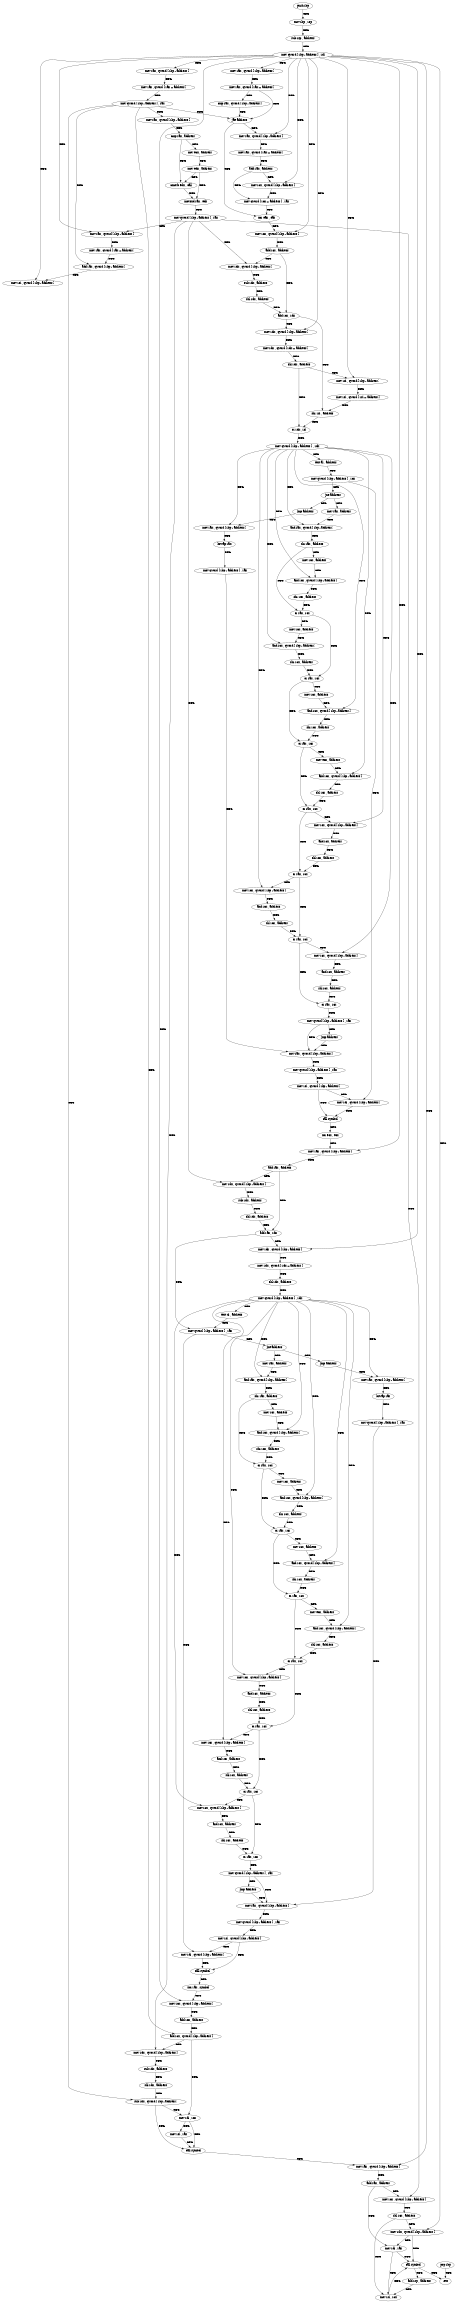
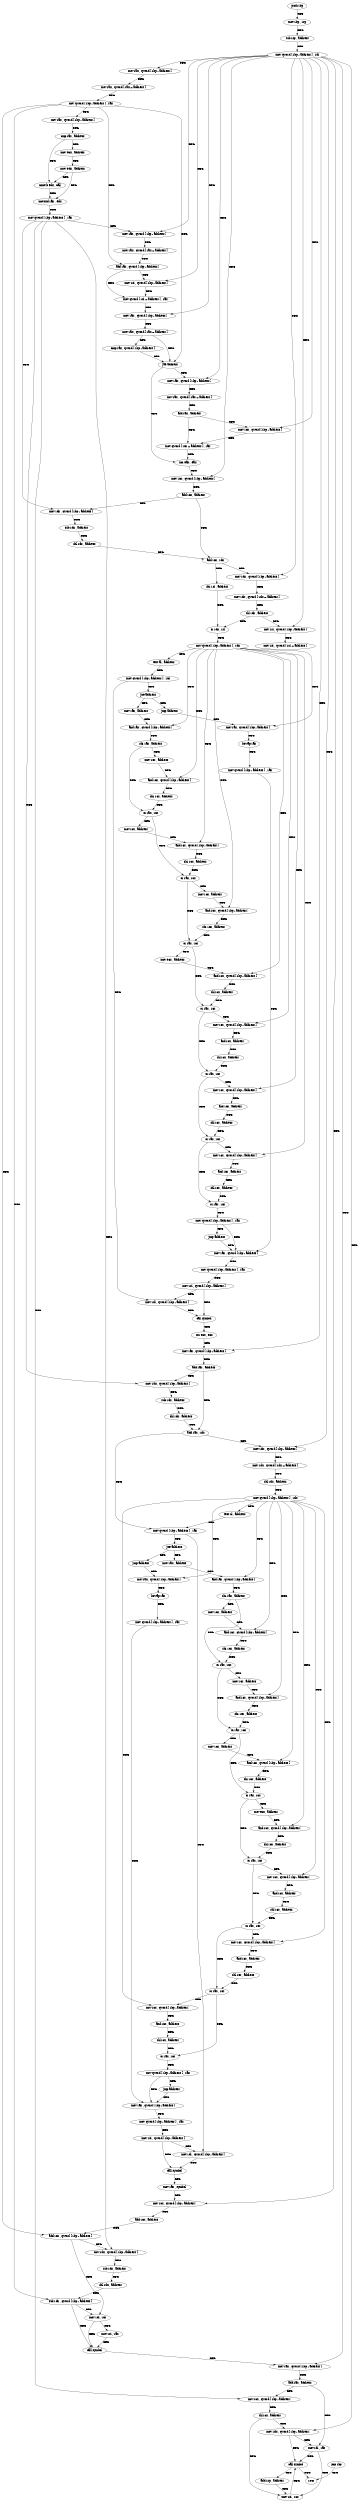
none -> (145, 300)
(341, 405) -> none
(198, 1988) -> (175, 2187)
